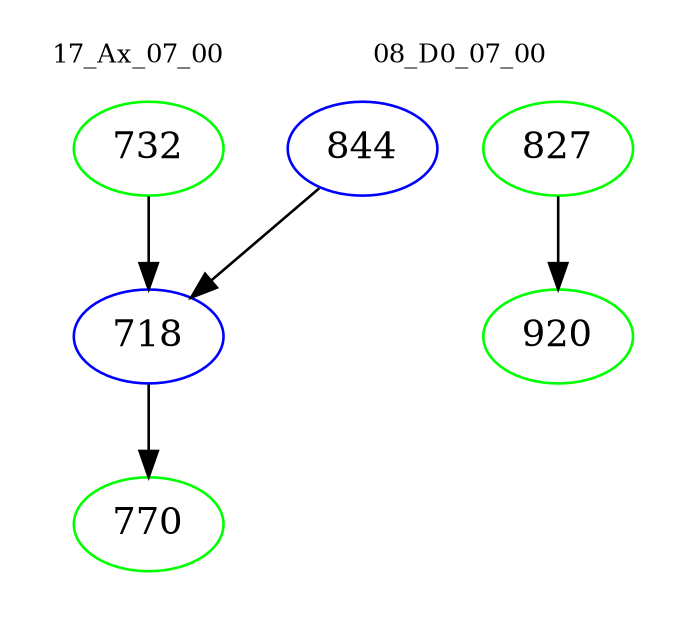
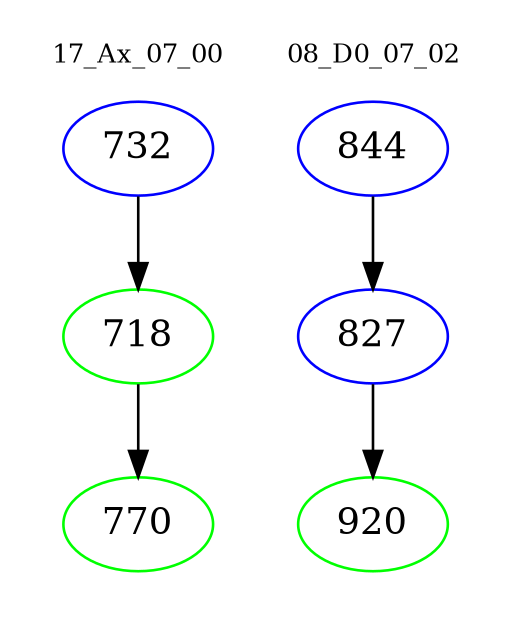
(460, 56) -> (374, 56)
(149, 149) -> (138, 149)
(558, 149) -> (373, 336)
(284, 218) -> (373, 230)
(149, 336) -> (138, 336)
